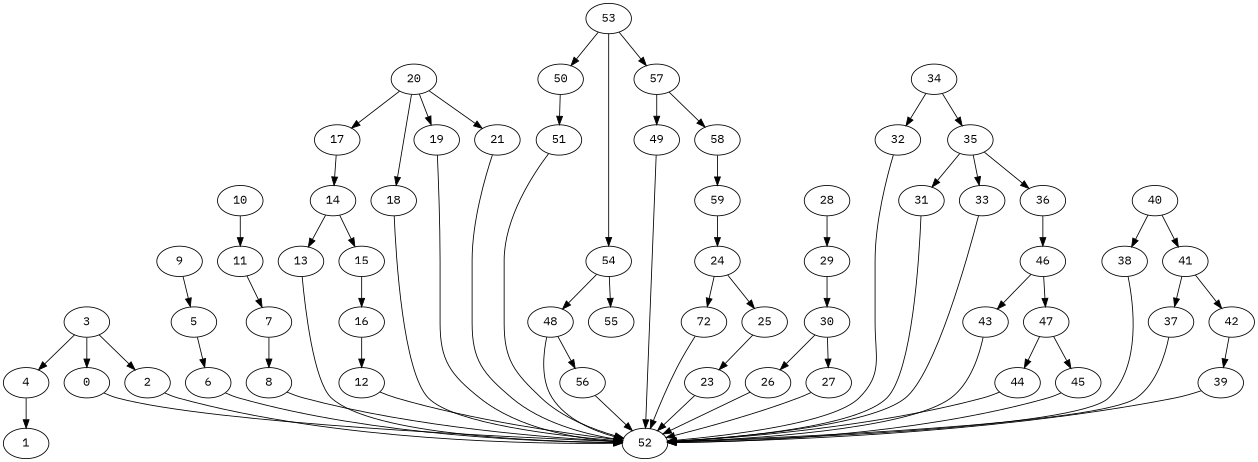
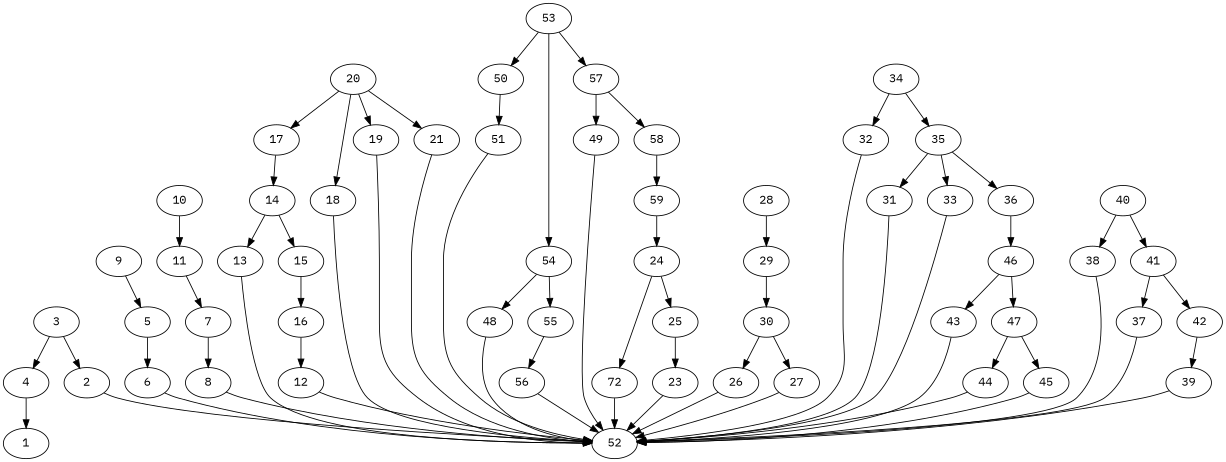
(564, 349) -> (538, 348)
(87, 383) -> none
